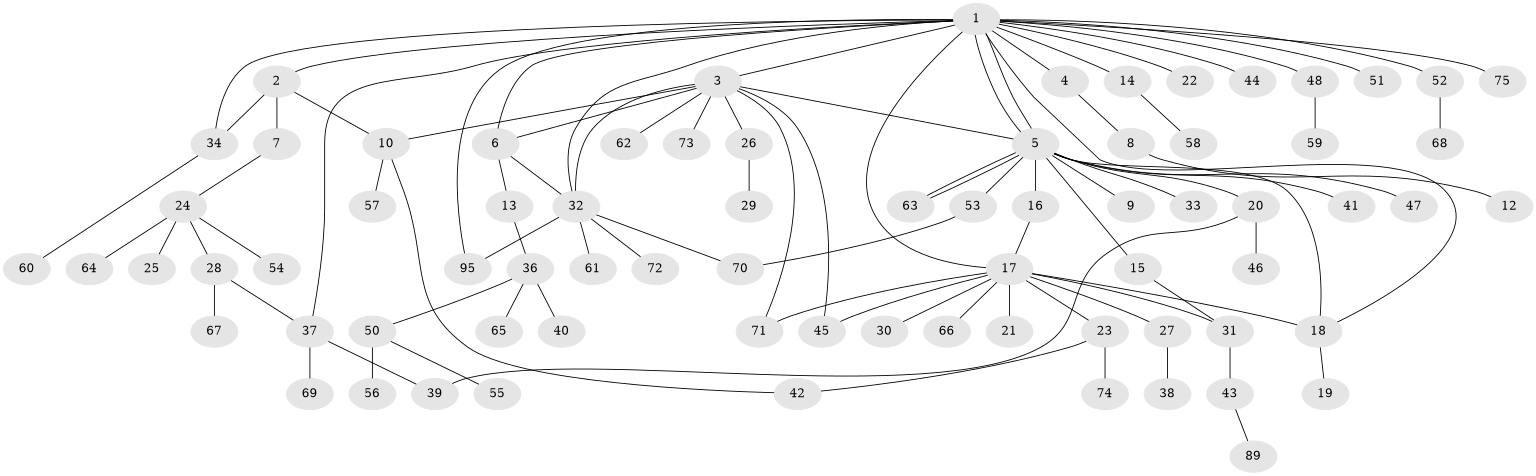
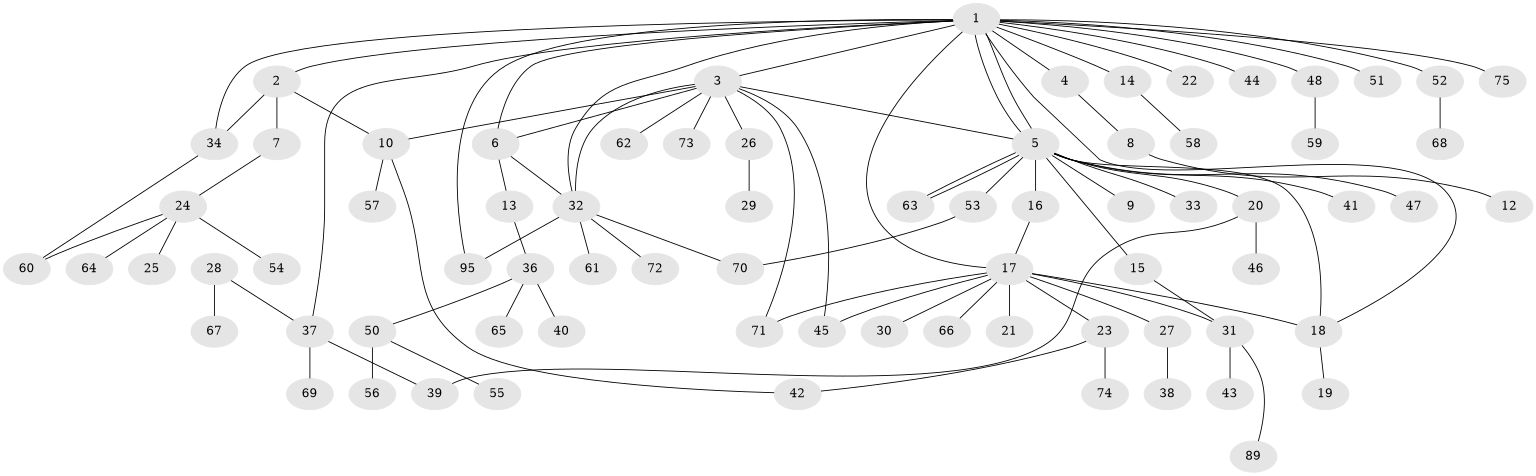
(199, 238) -> (103, 236)
(1242, 425) -> (1264, 391)
